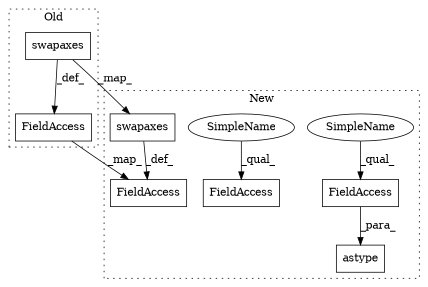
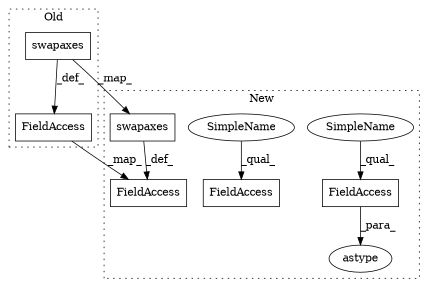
(360, 259) -> (360, 259)
